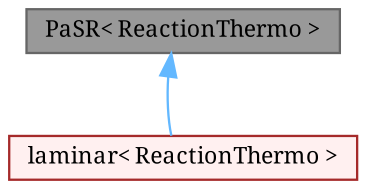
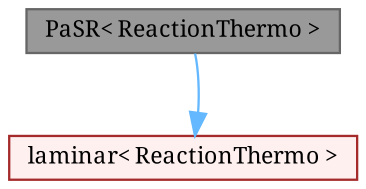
(168, 106) -> (198, 83)
